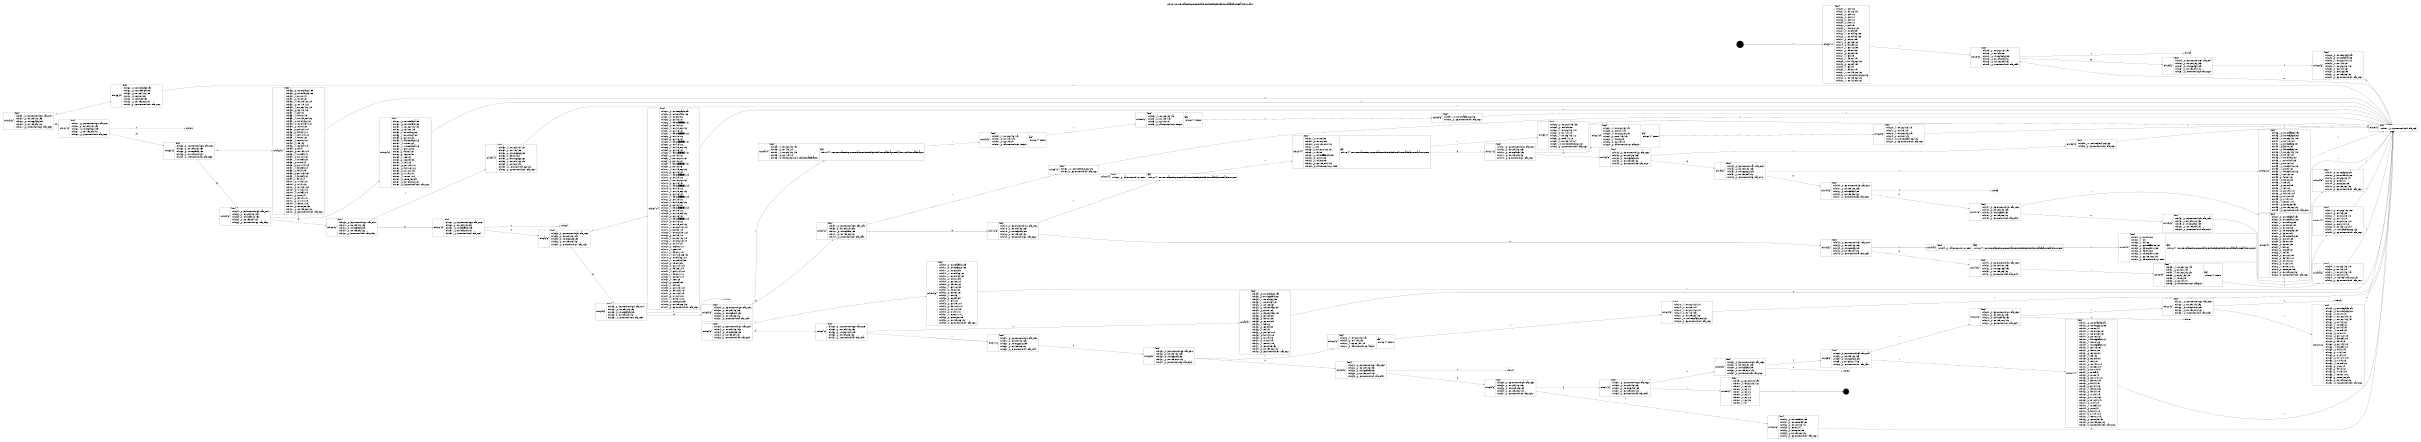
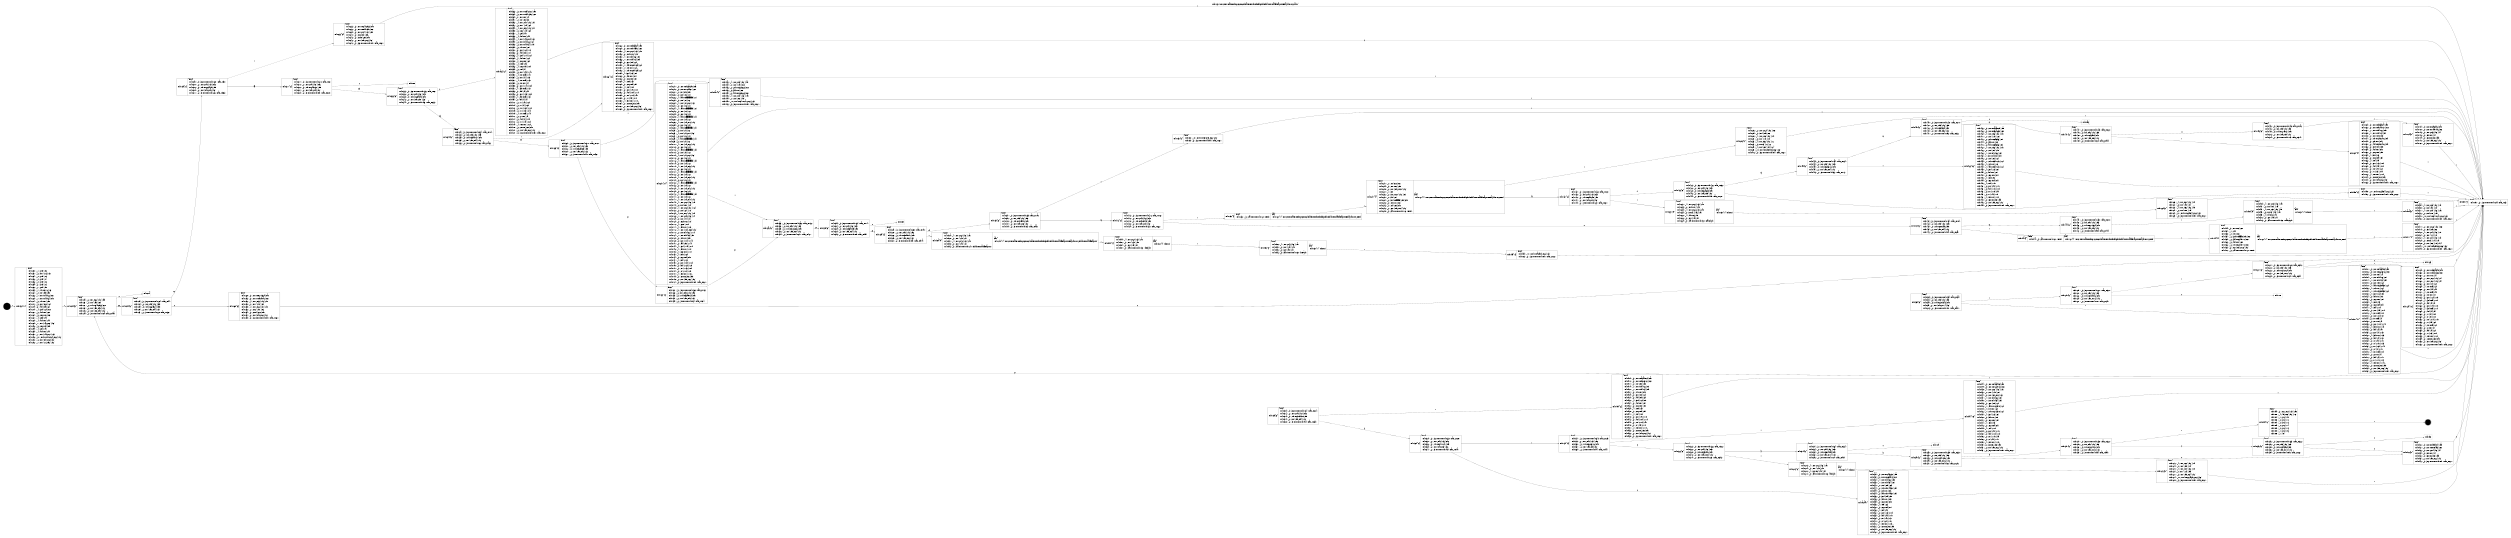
none -> (196, 199)
(618, 224) -> (737, 207)
(564, 226) -> none
(1793, 363) -> (2353, 450)
none -> (1989, 417)
